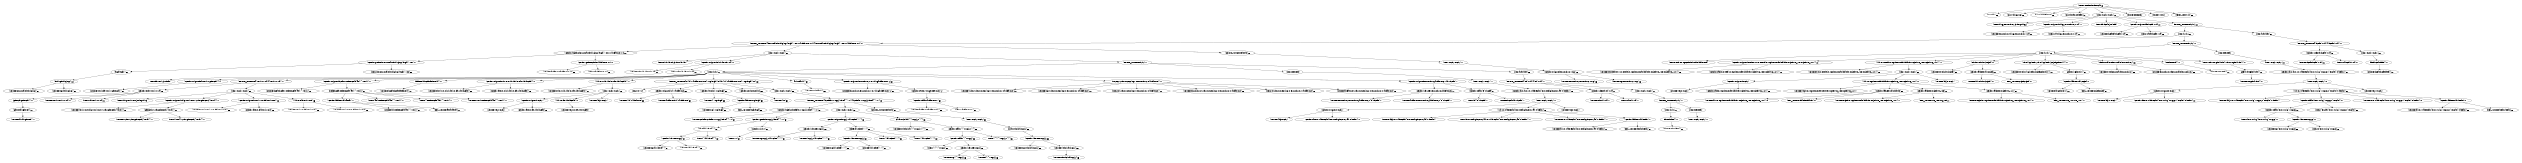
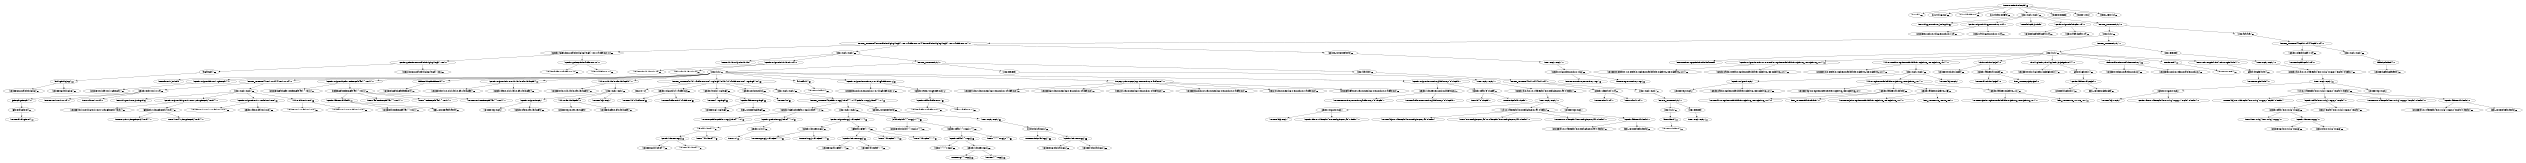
(2347, 63) -> none
none -> (616, 110)
(1066, 152) -> (1038, 133)
